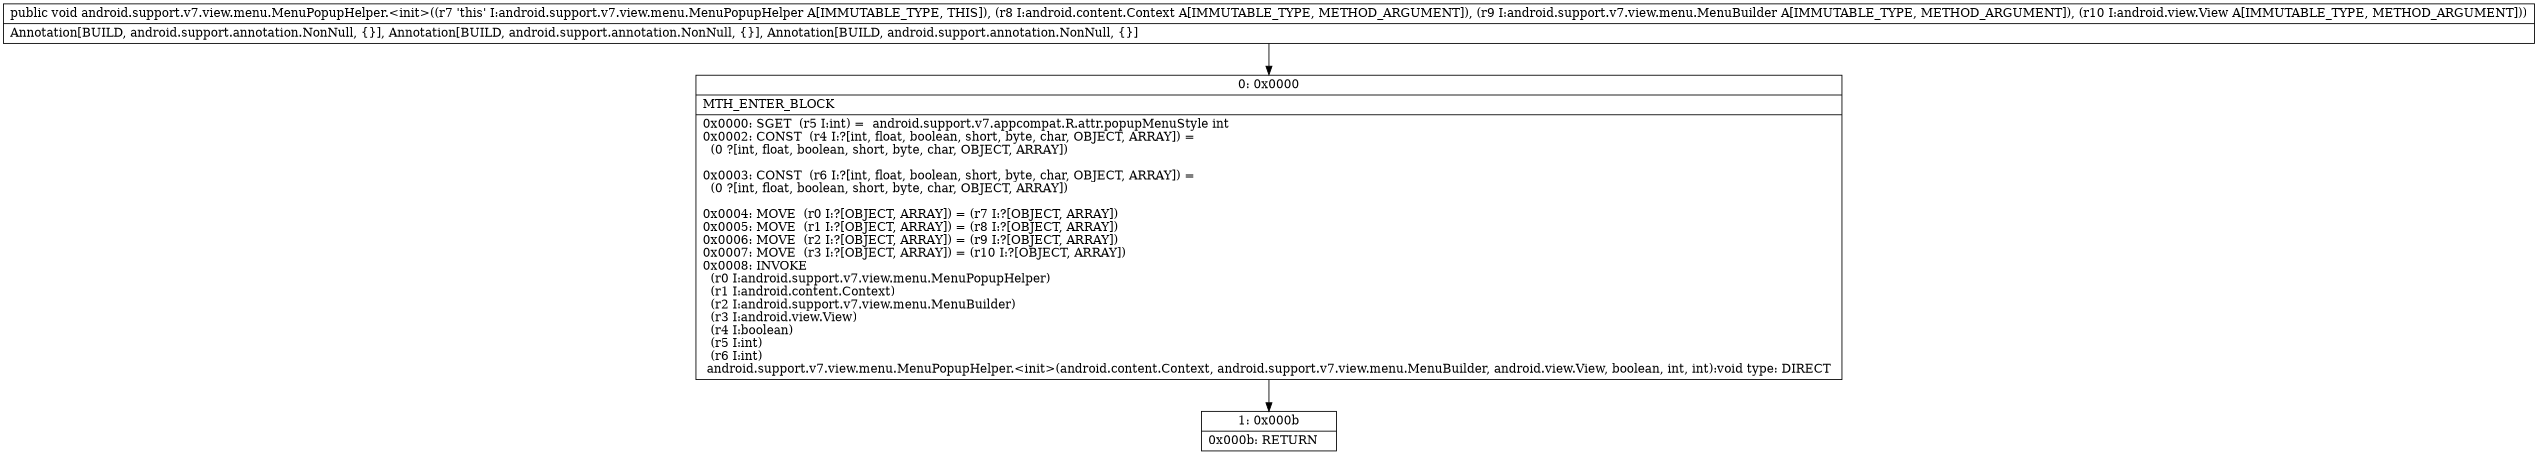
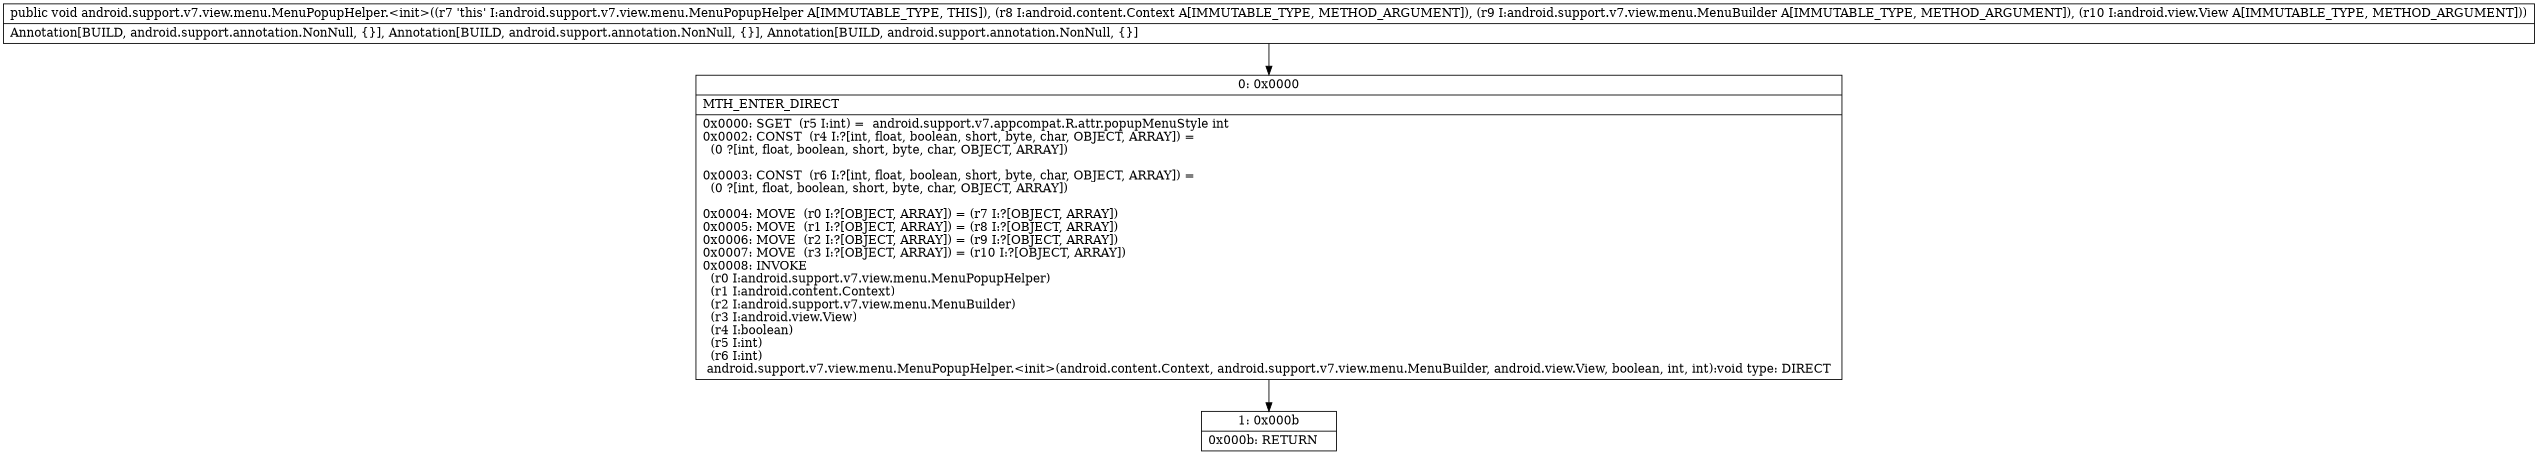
(769, 104) -> (771, 104)
